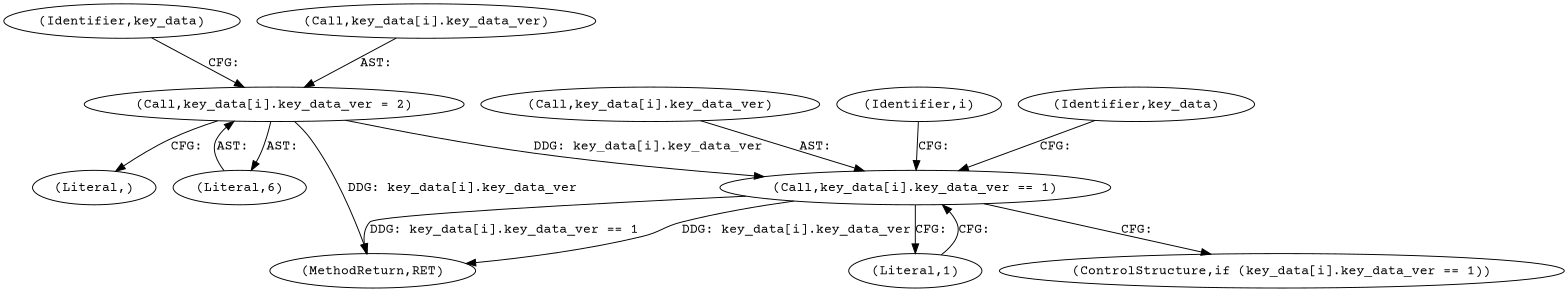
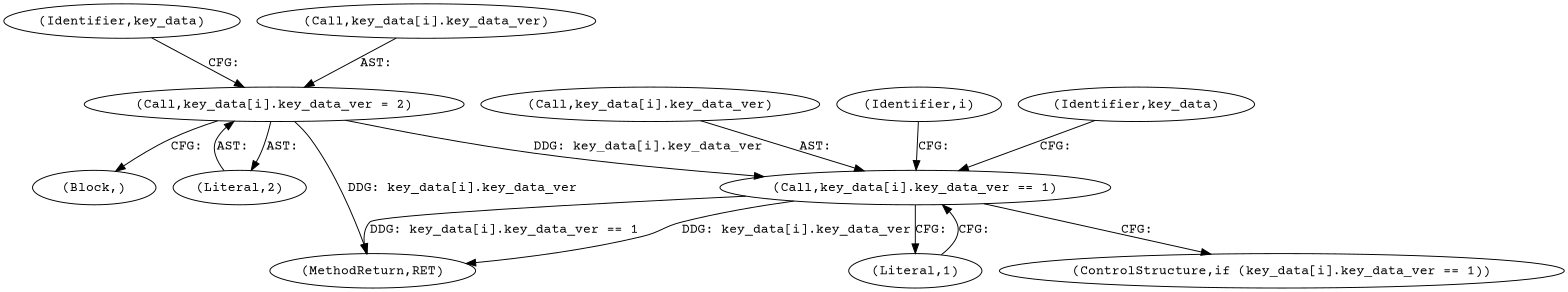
(94, 188) -> (94, 188)
(240, 188) -> (240, 188)
